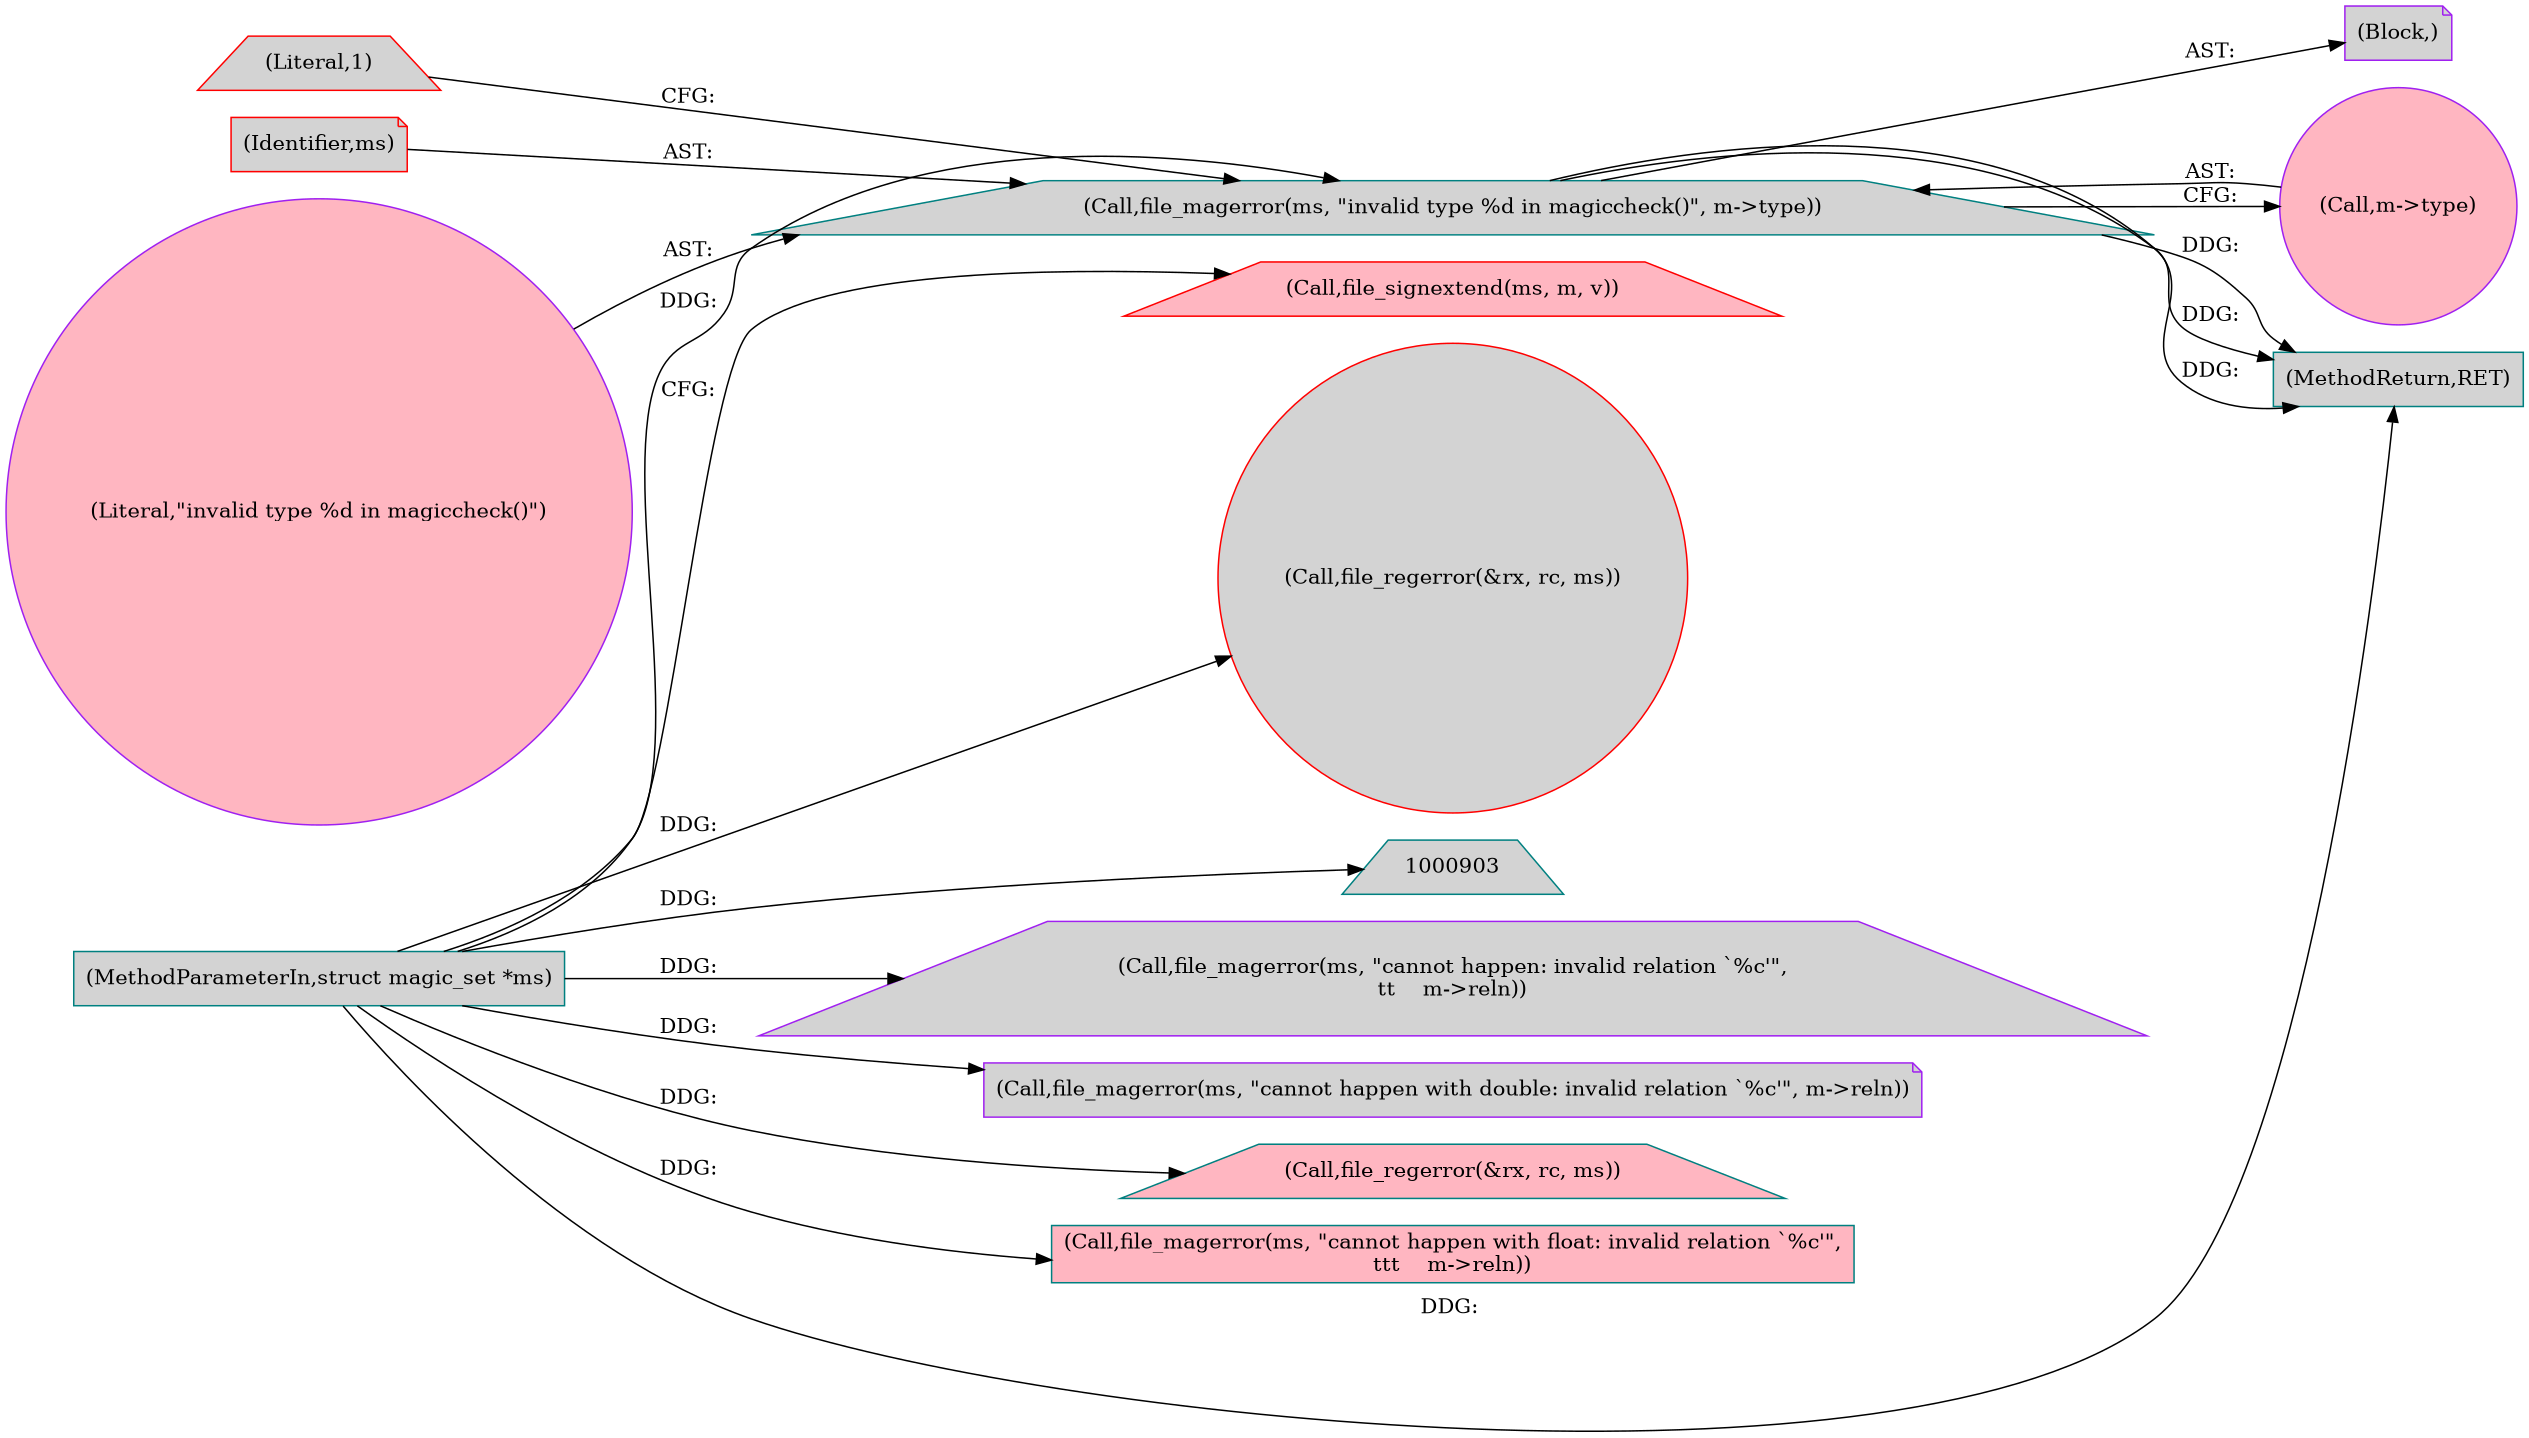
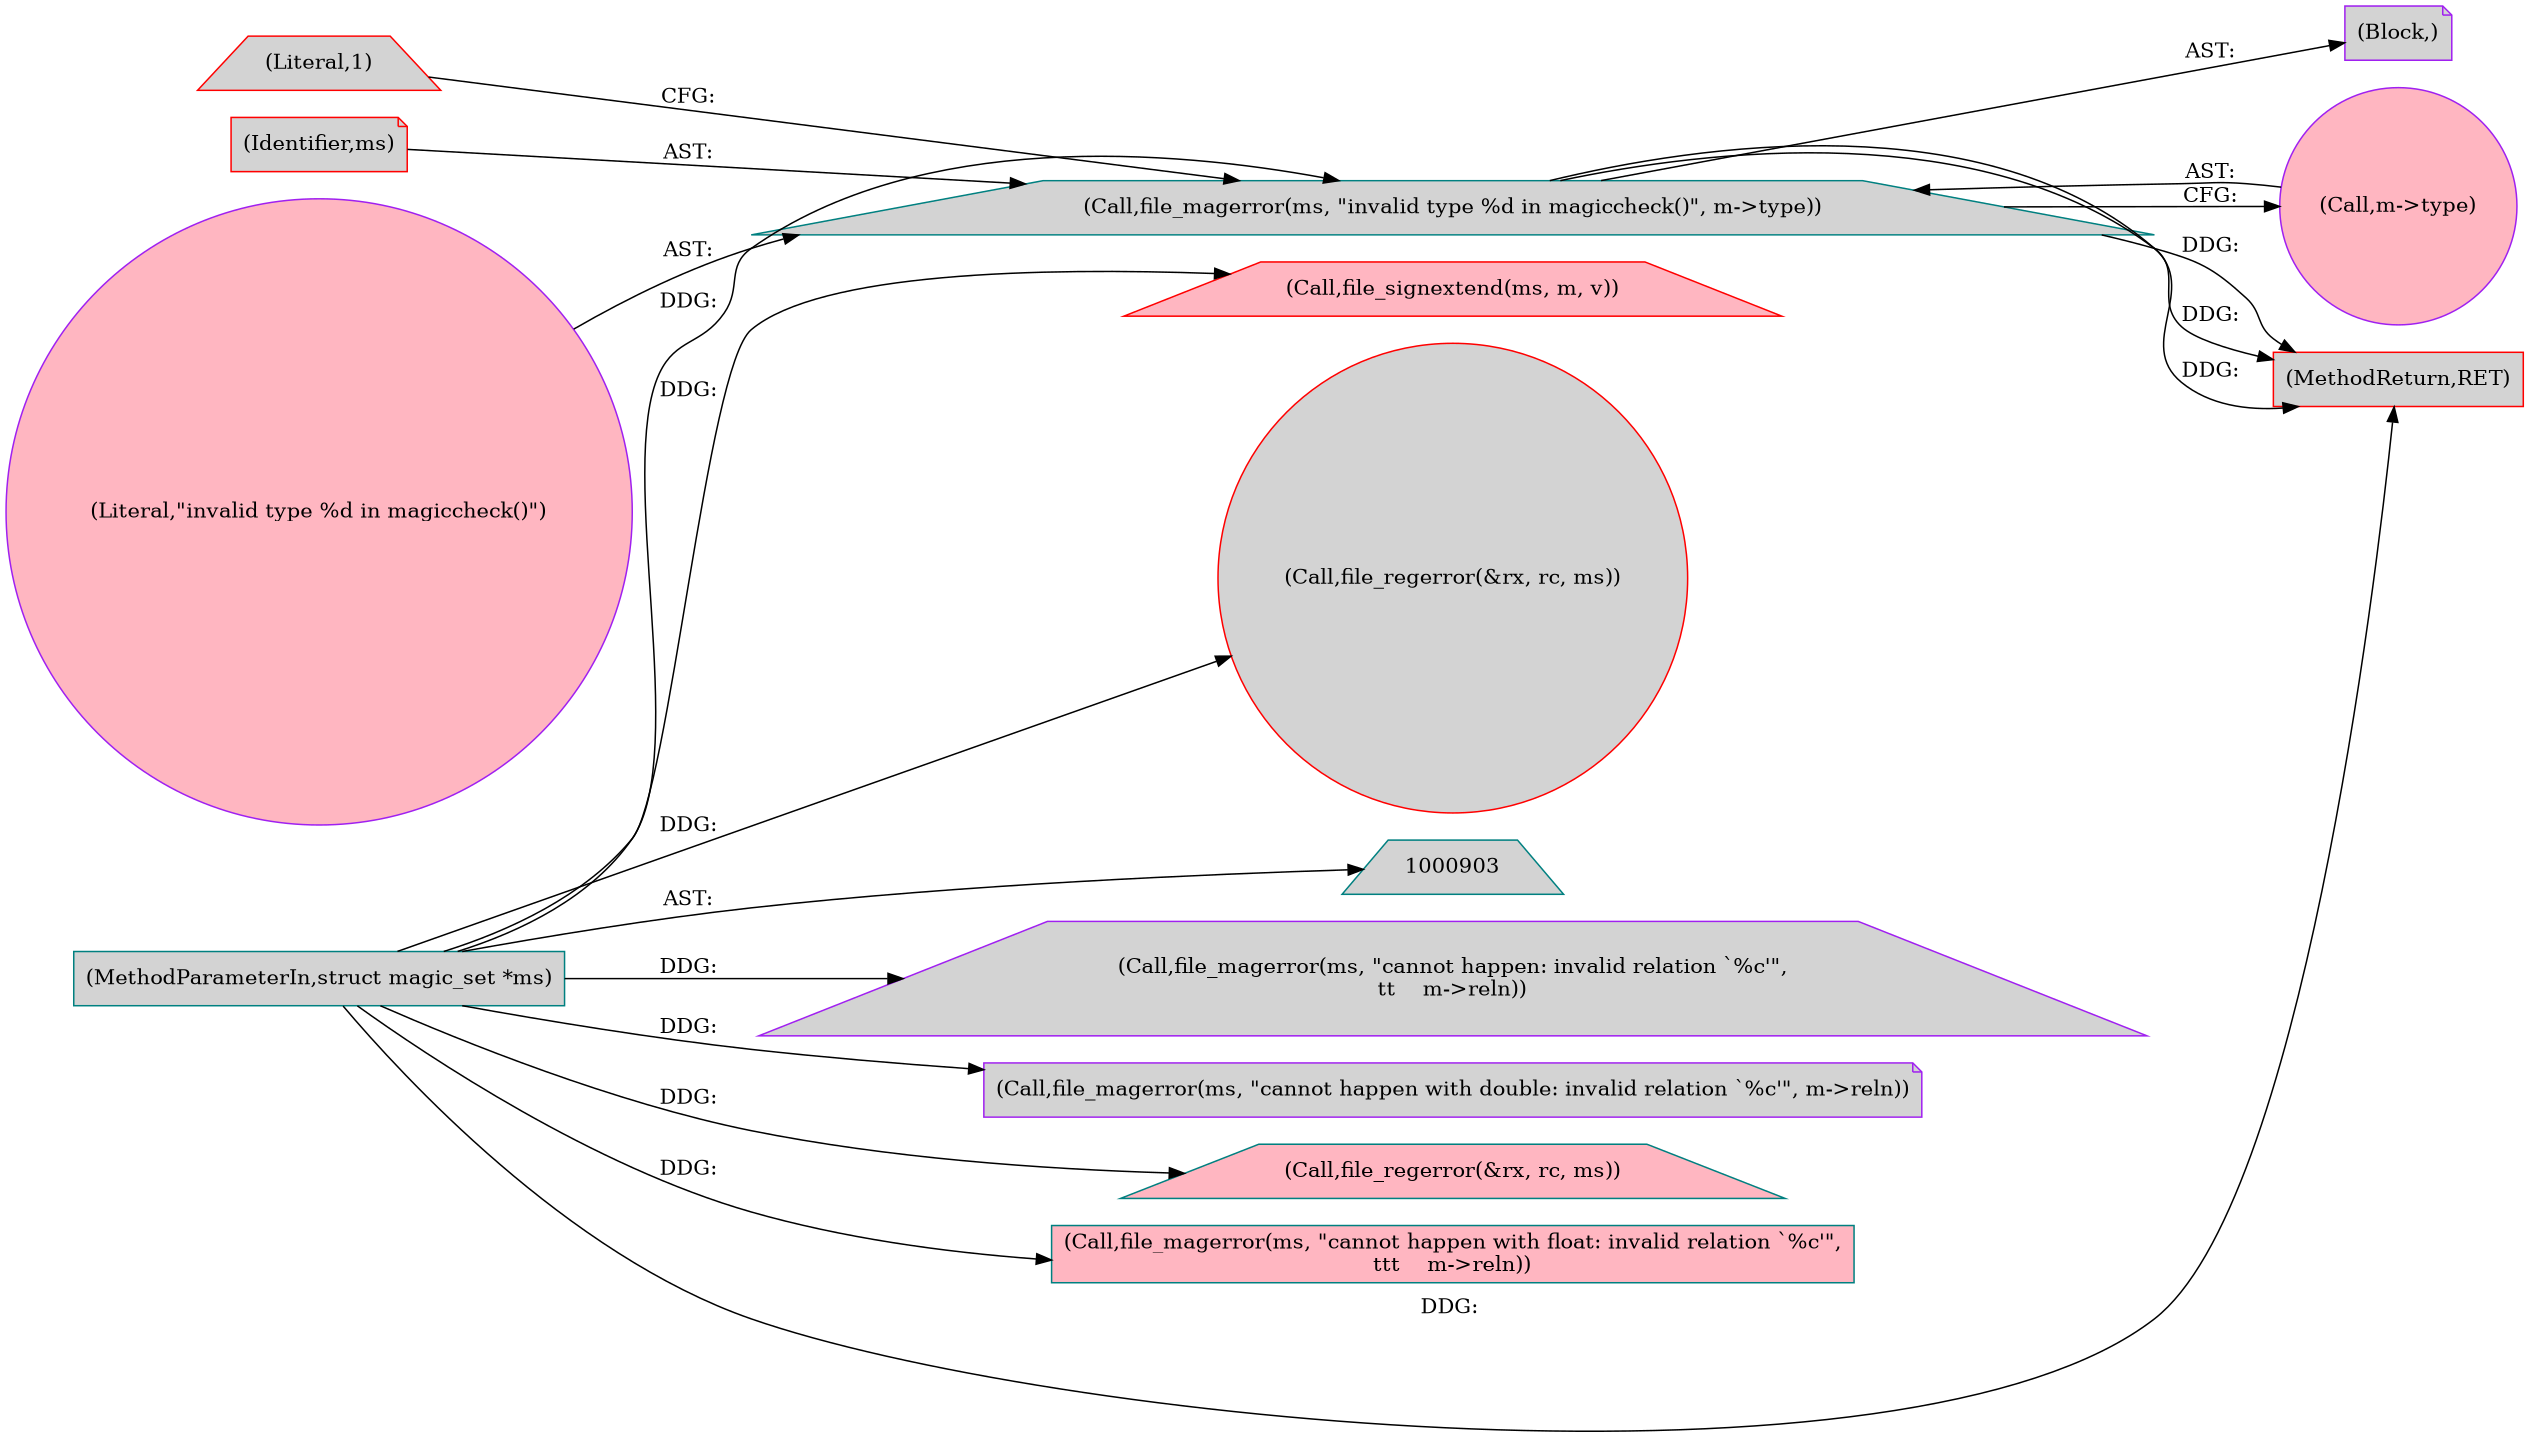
(2398, 379) -> (2398, 379)
(692, 391) -> (692, 391)
(692, 900) -> (692, 900)
